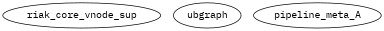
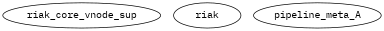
(207, 15) -> (207, 15)
